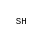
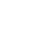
(21, 21) -> none
